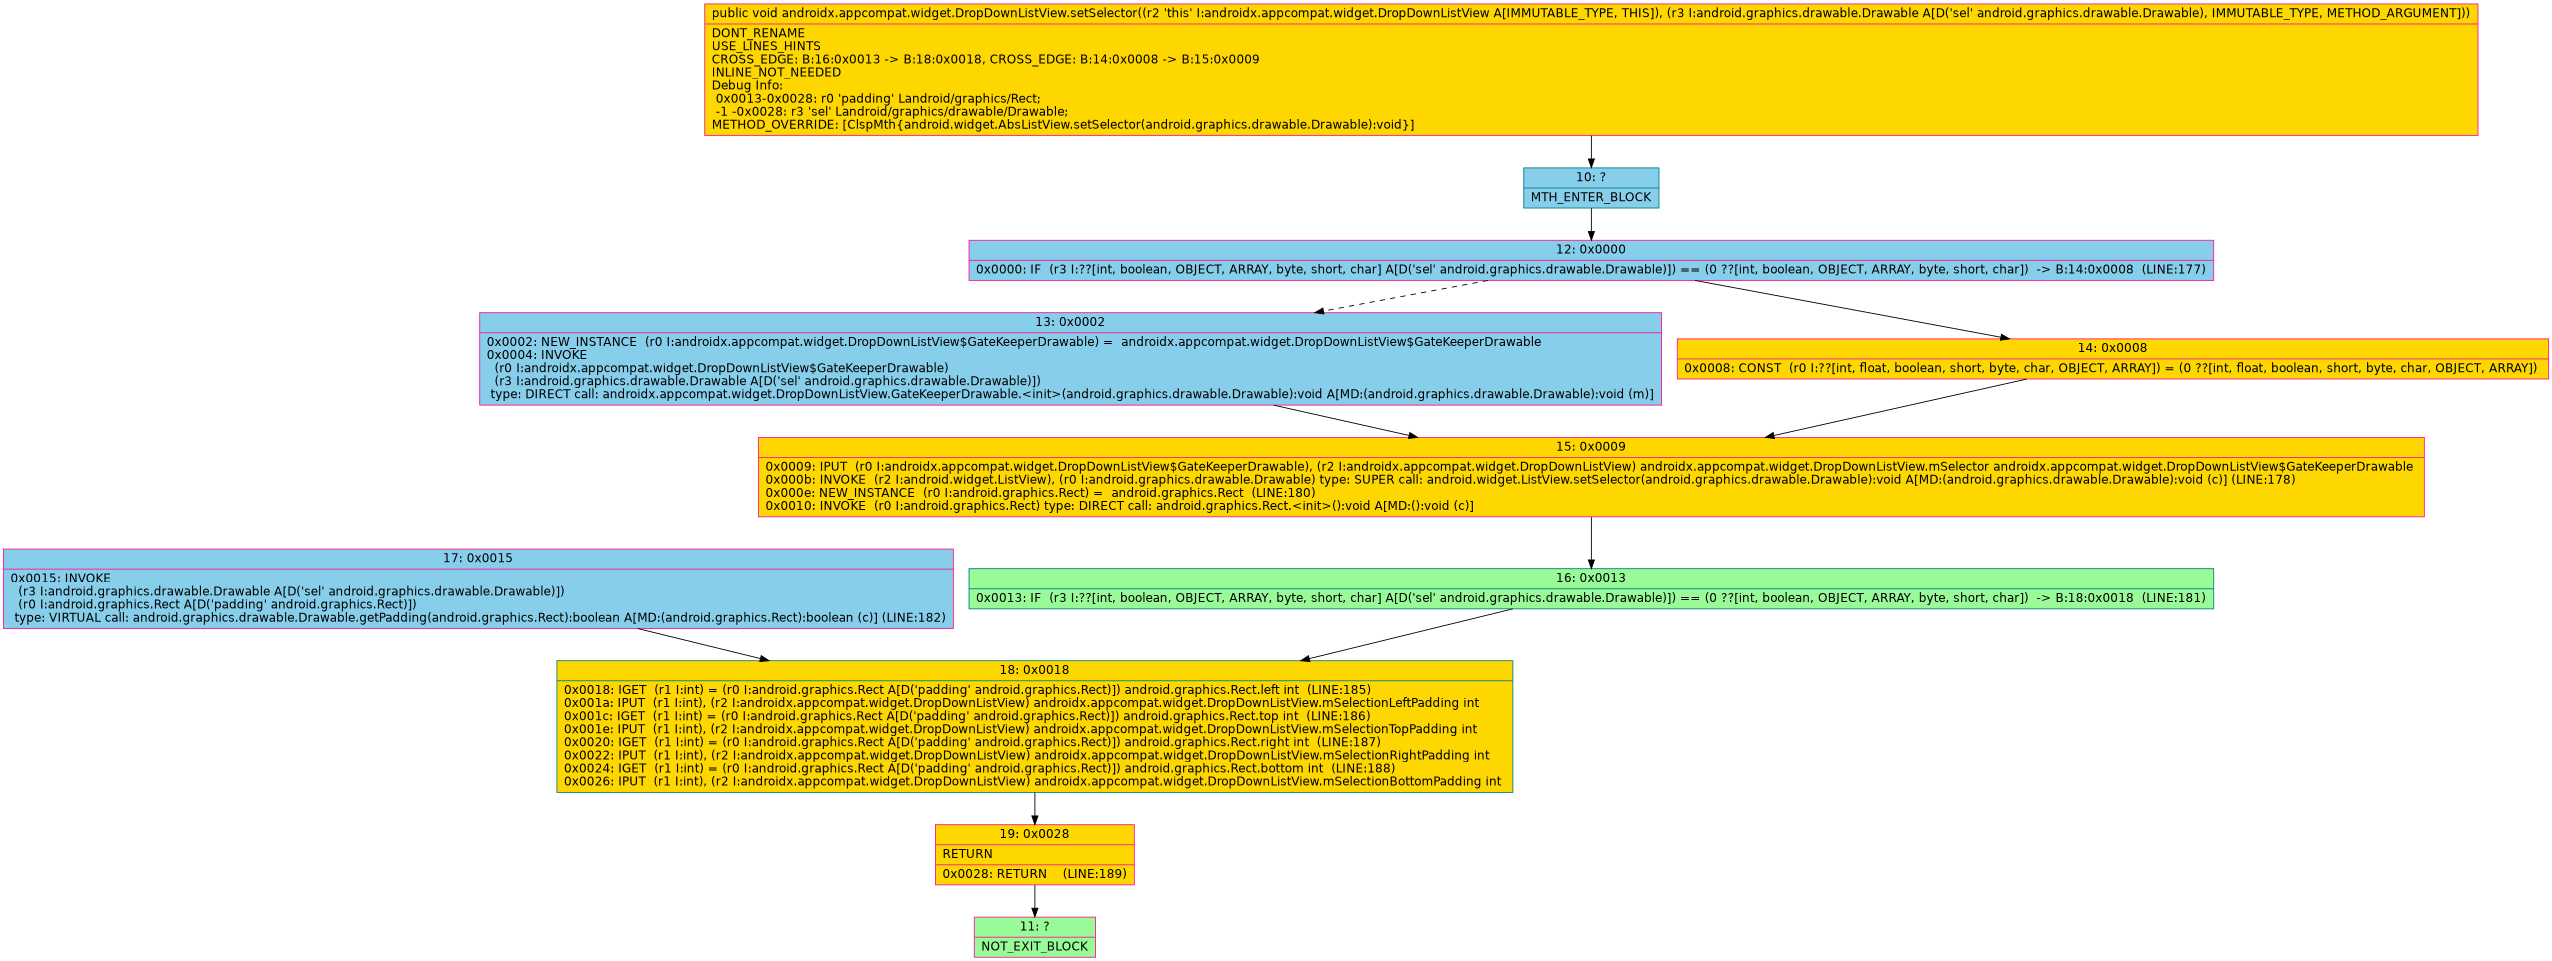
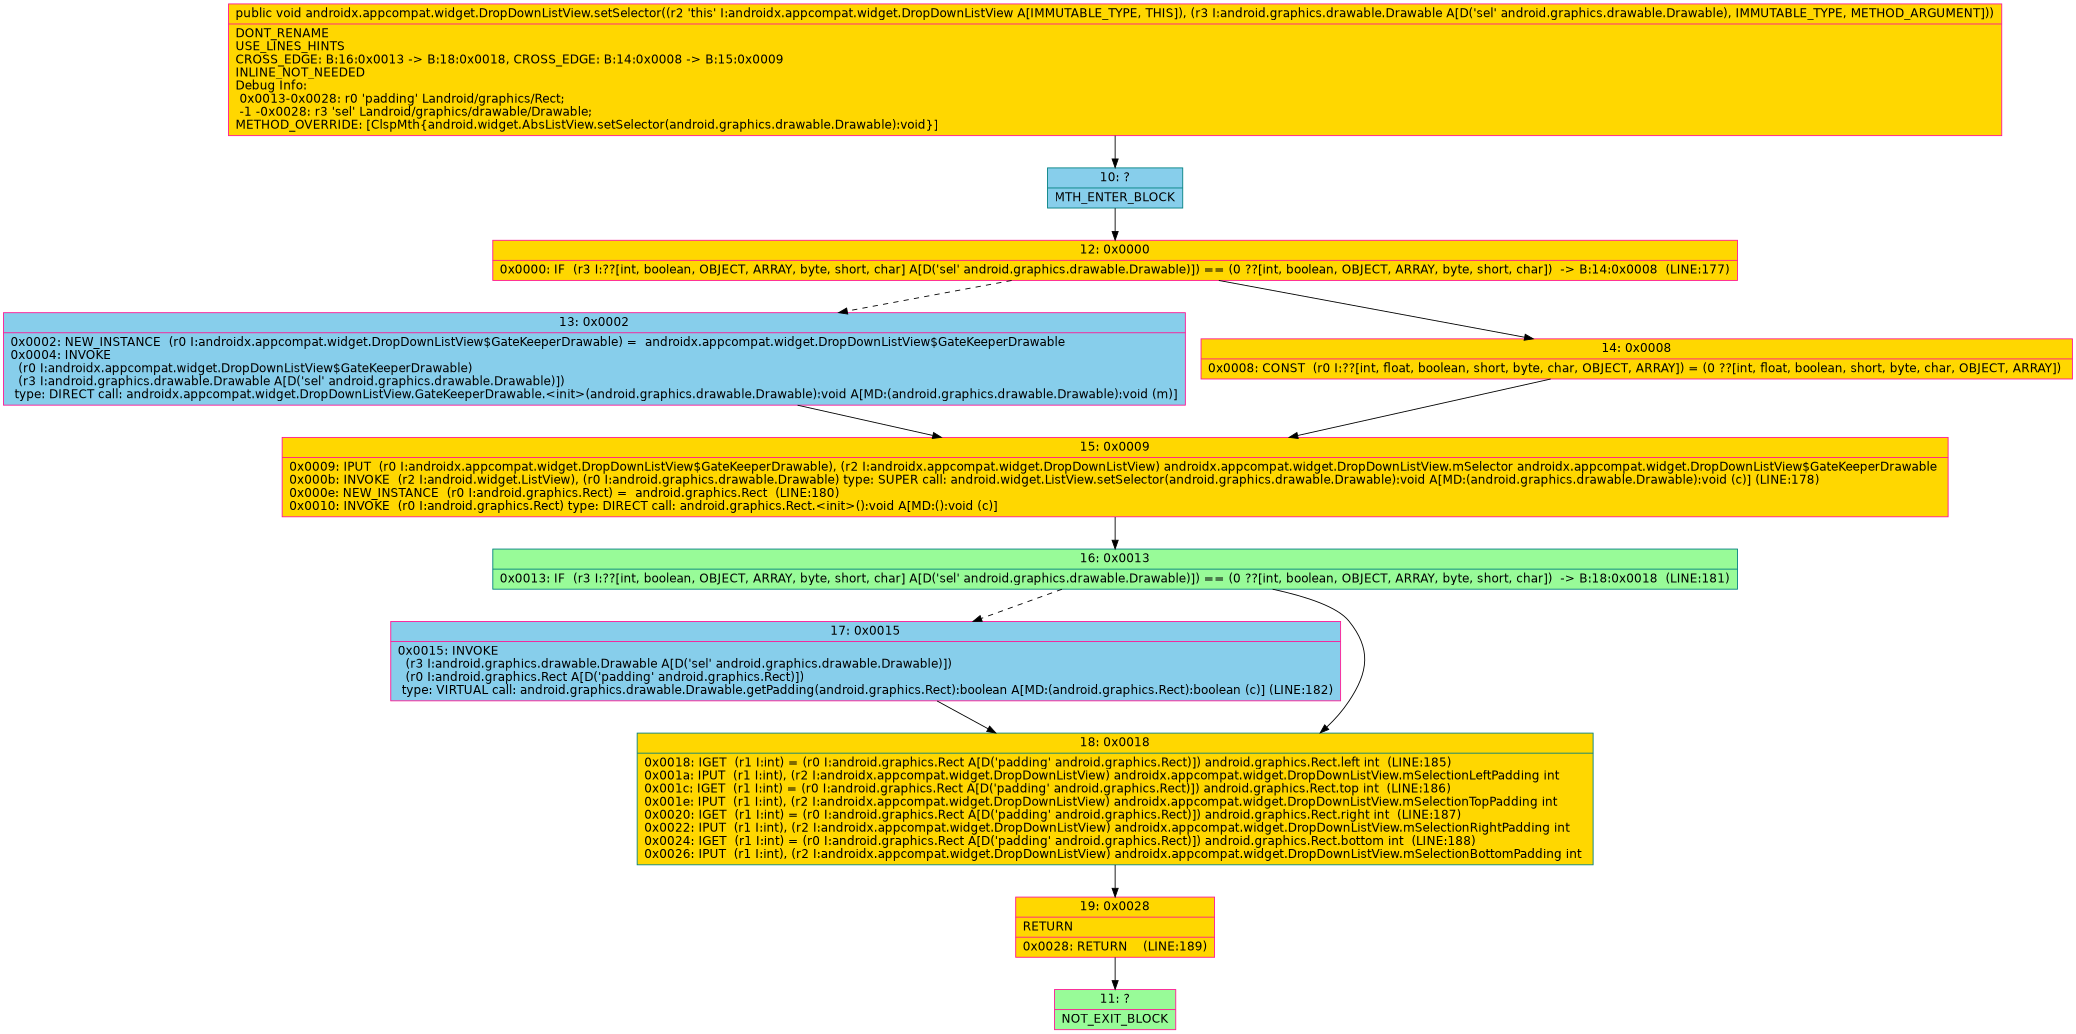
(1591, 260) -> (1115, 260)
none -> (1022, 604)
